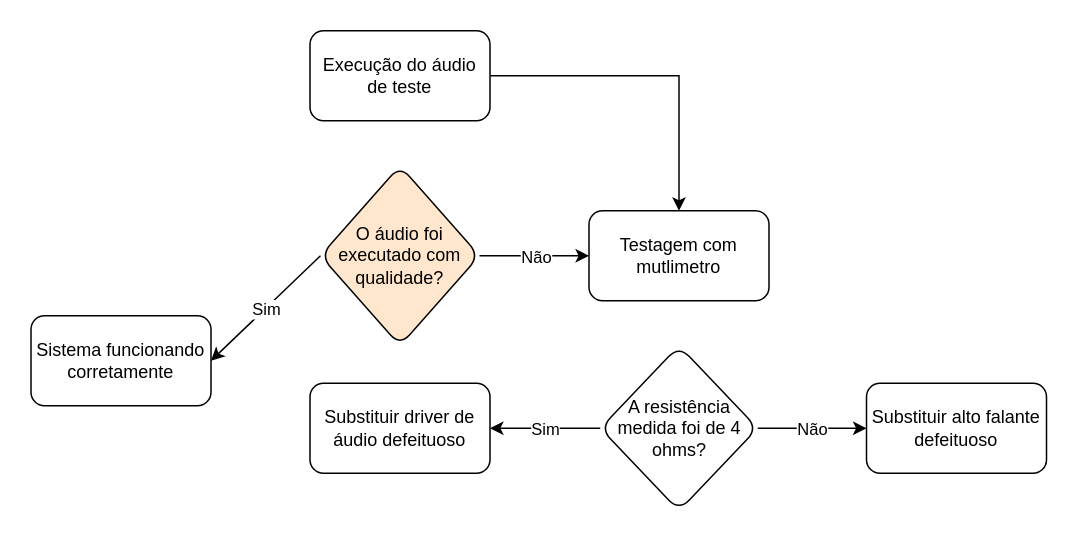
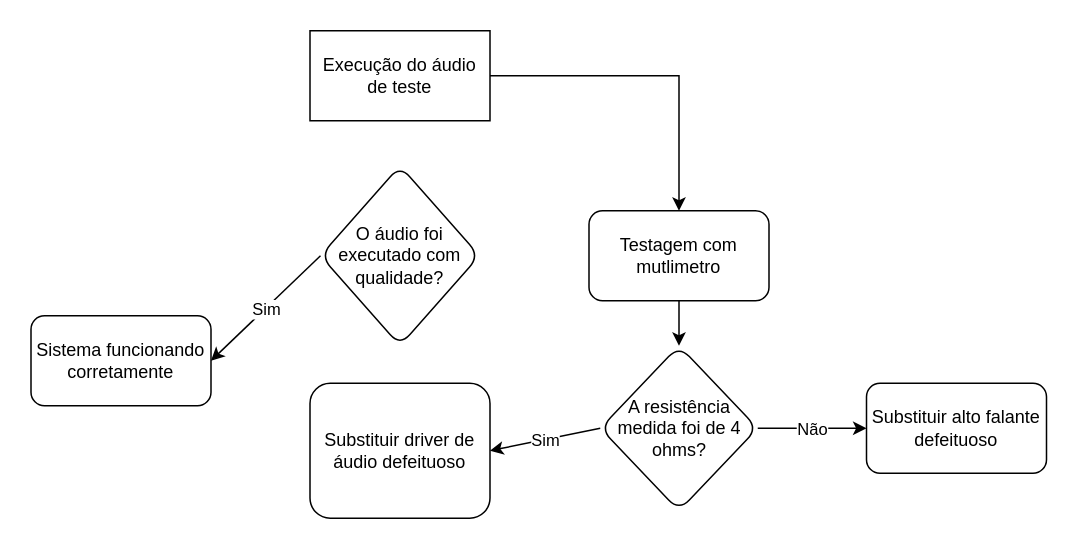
(400, 76) -> (400, 76)
(400, 256) -> (400, 256)
(529, 256) -> none
none -> (679, 329)
(400, 428) -> (400, 451)
